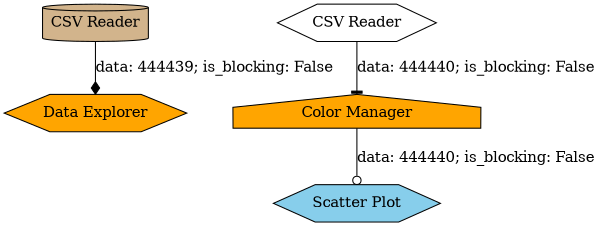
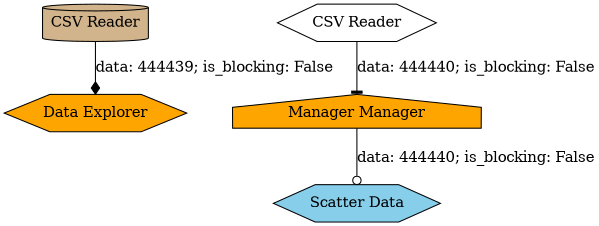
(357, 113) -> (357, 113)
(357, 203) -> (357, 203)
